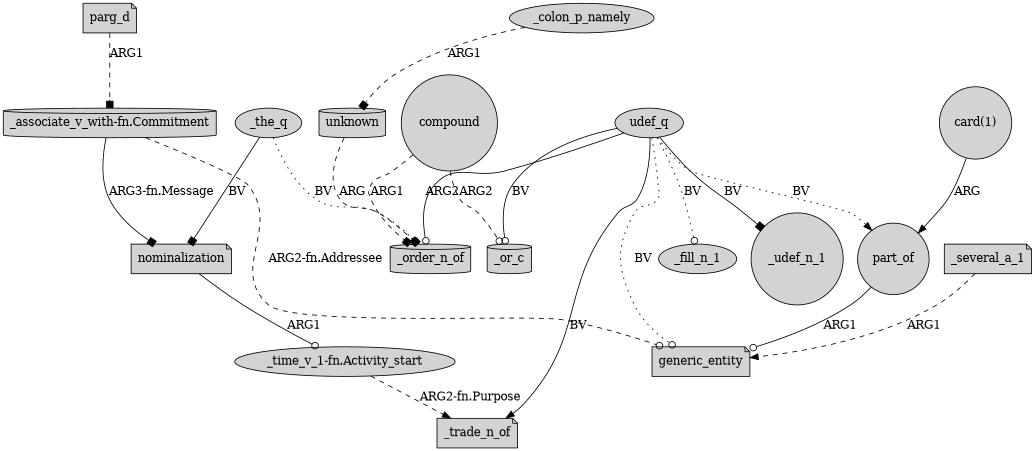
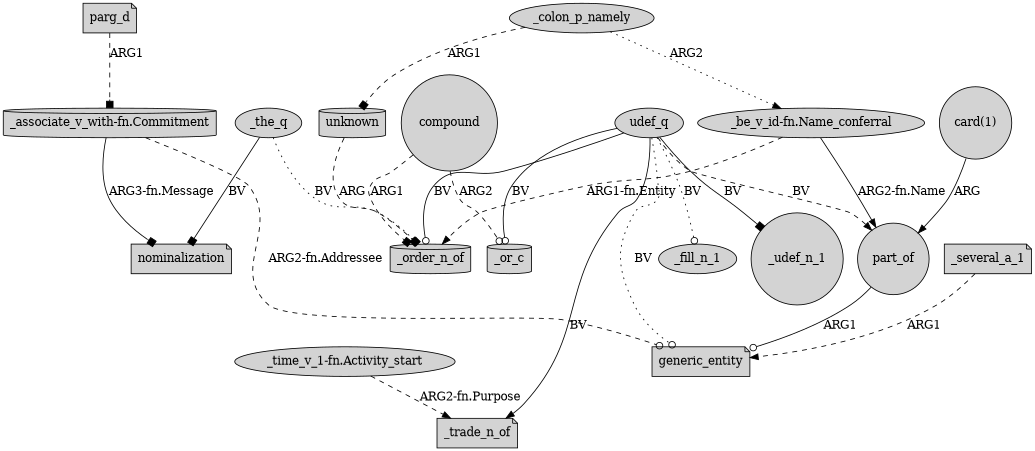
none -> (811, 123)
(757, 189) -> (757, 189)
(442, 192) -> (442, 192)
(254, 312) -> none
